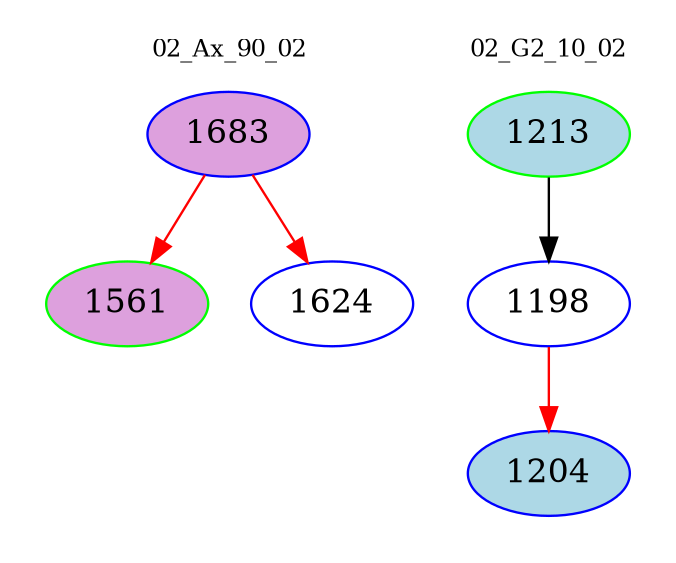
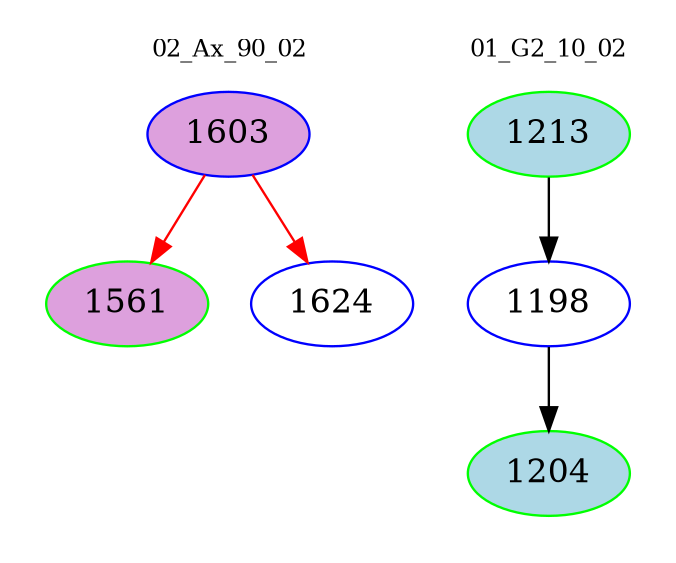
(549, 51) -> (549, 51)
(228, 134) -> (228, 134)
(549, 377) -> (549, 377)
(549, 473) -> (549, 473)
